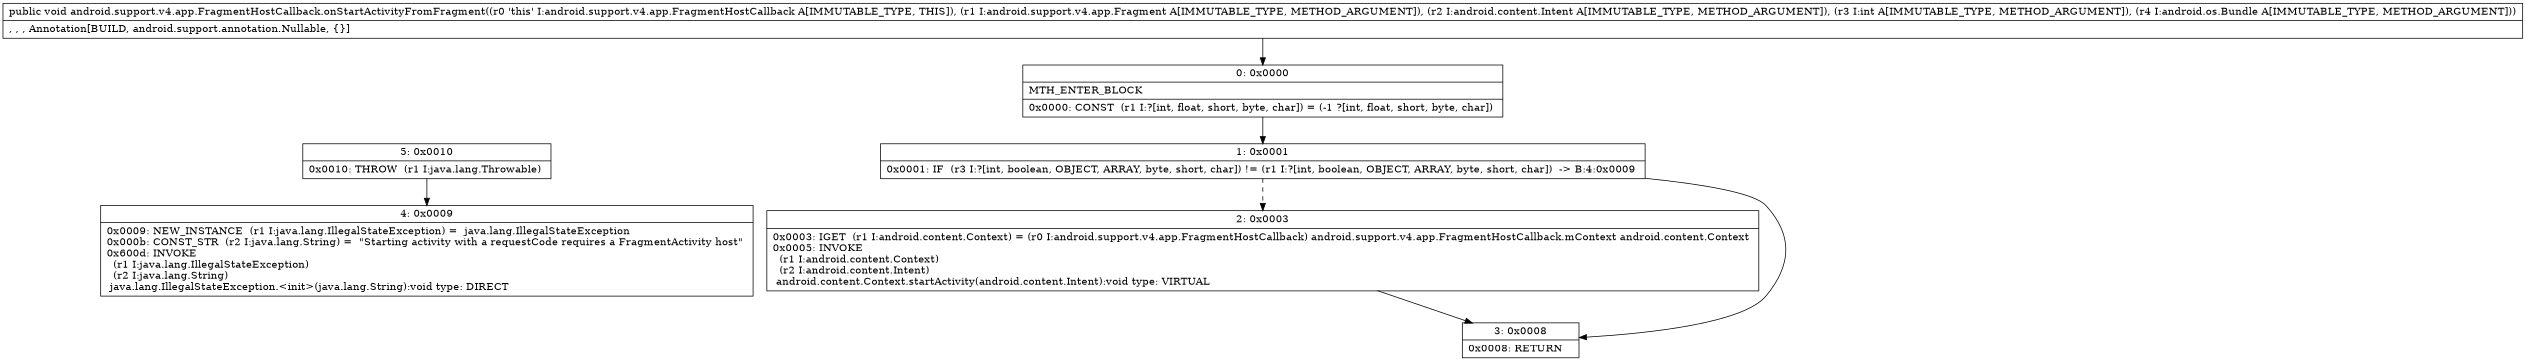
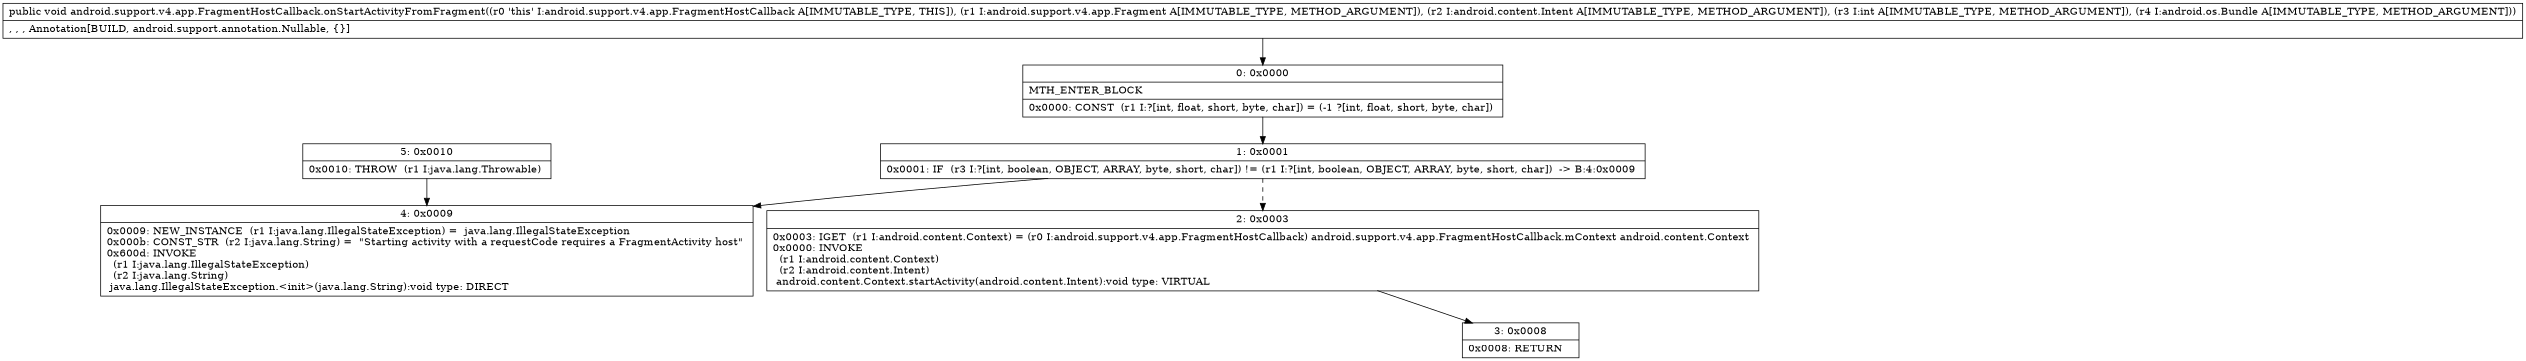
(821, 248) -> (821, 248)
(1777, 280) -> (904, 191)
